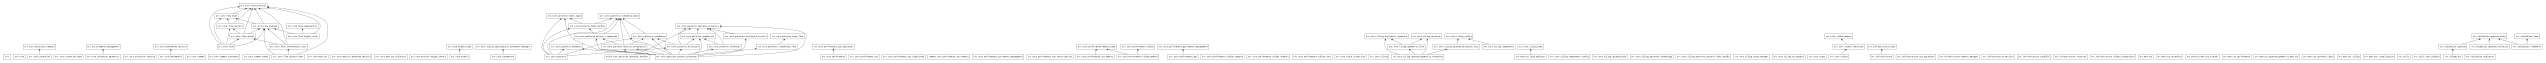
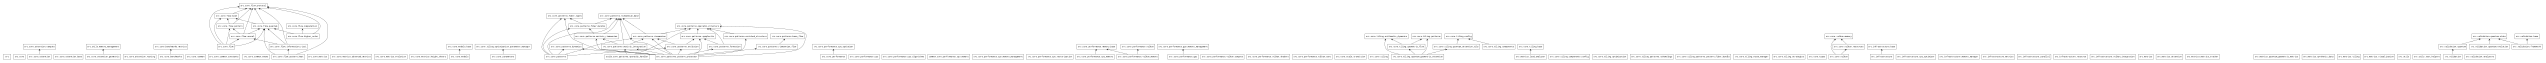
(678, 36) -> (673, 31)
none -> (1831, 47)
(2237, 57) -> none
